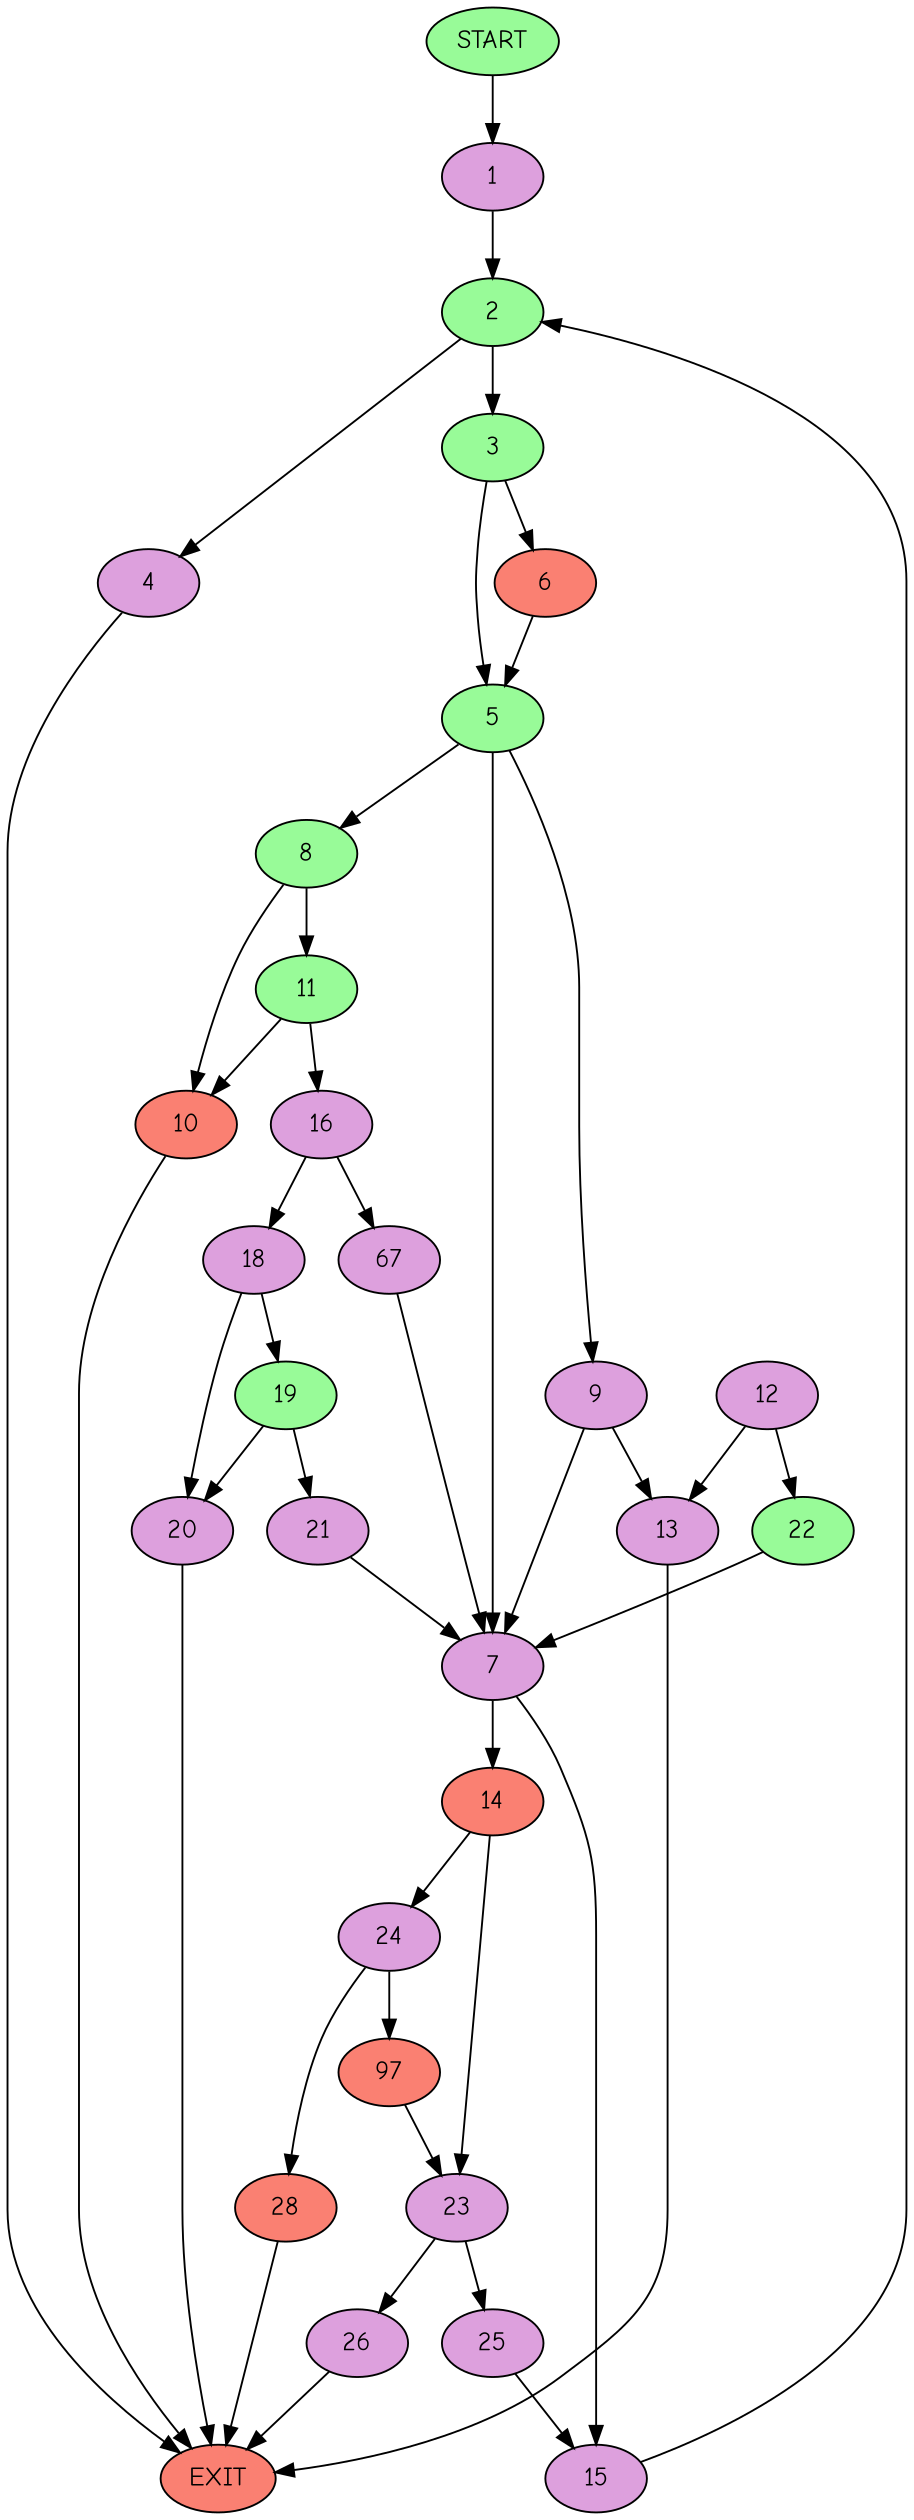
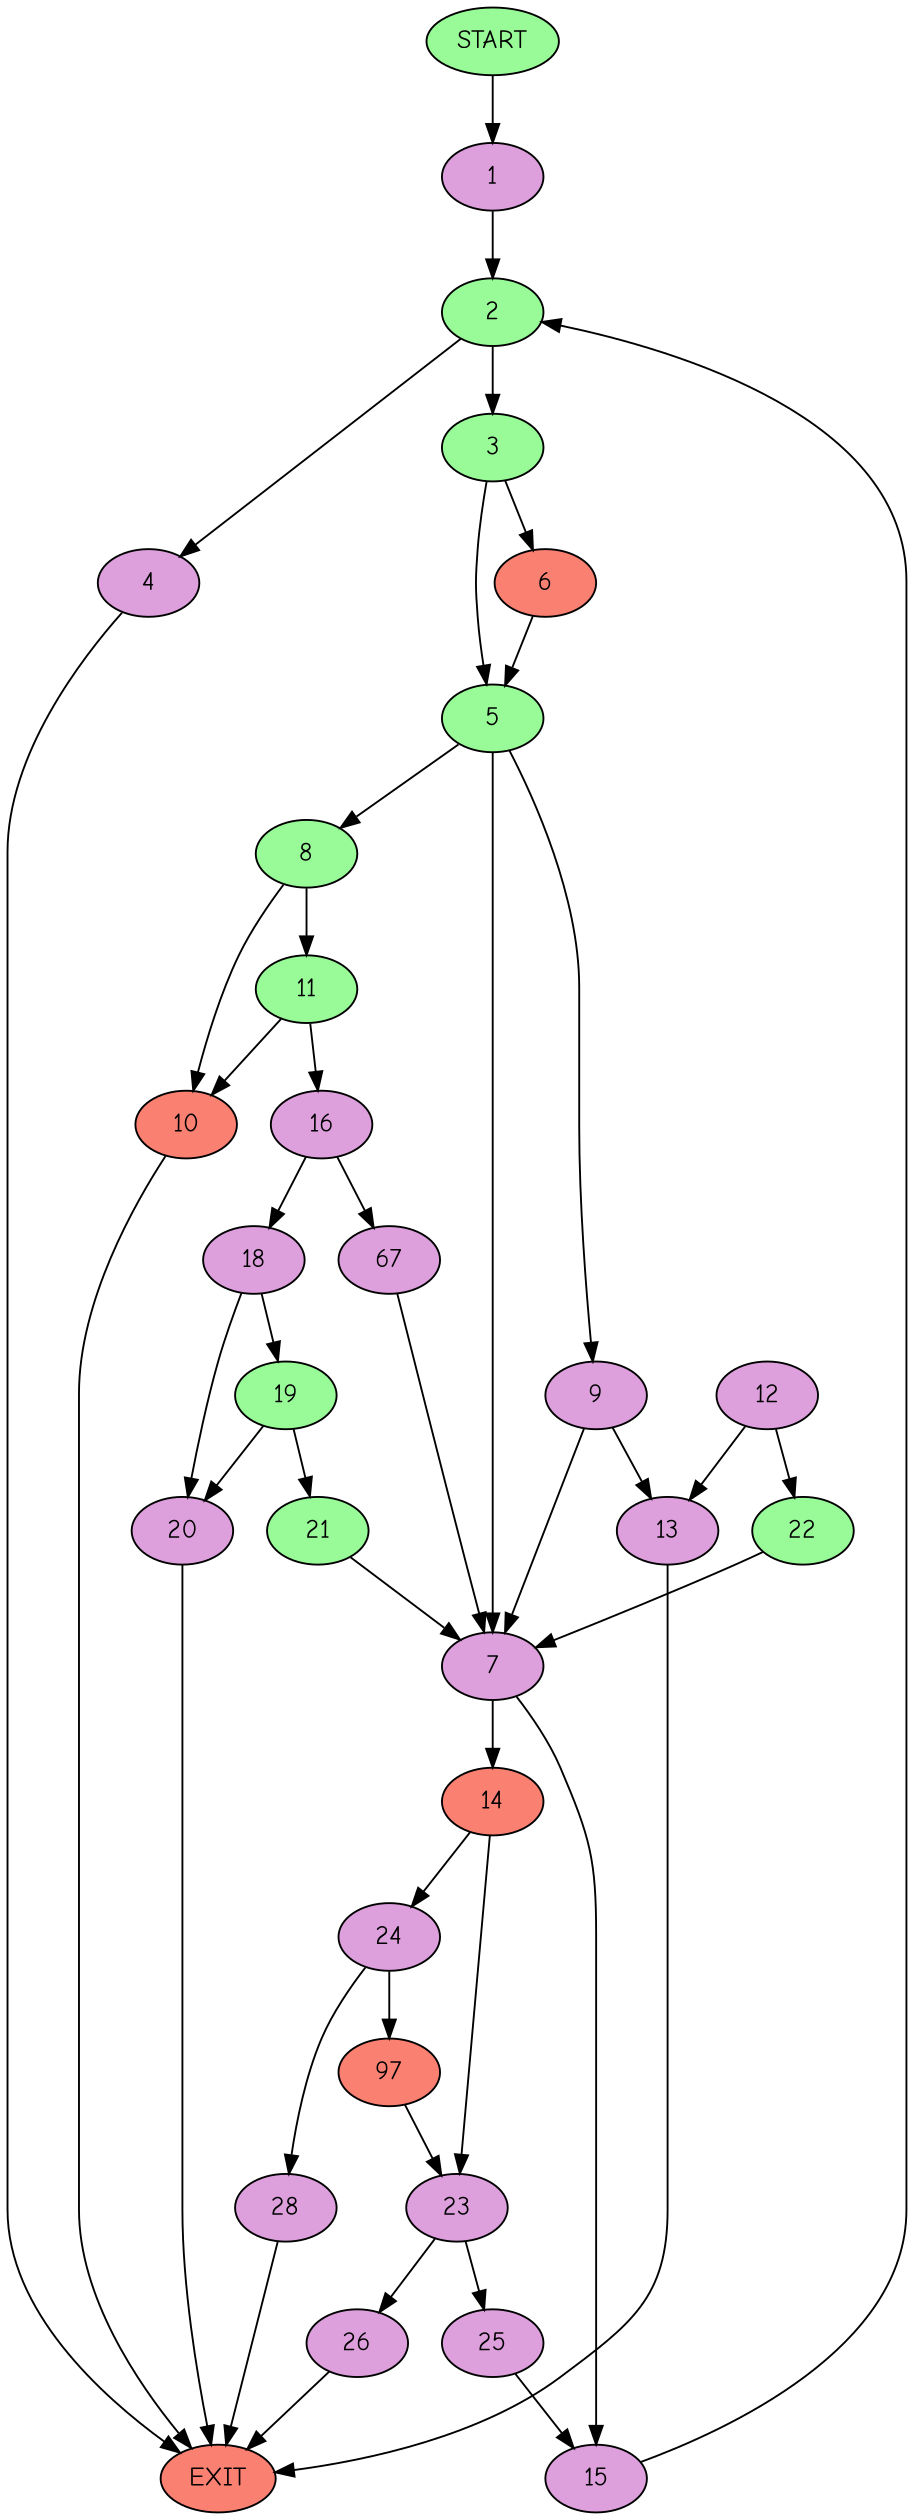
(318, 1531) -> (318, 1531)
(286, 2208) -> (286, 2208)
